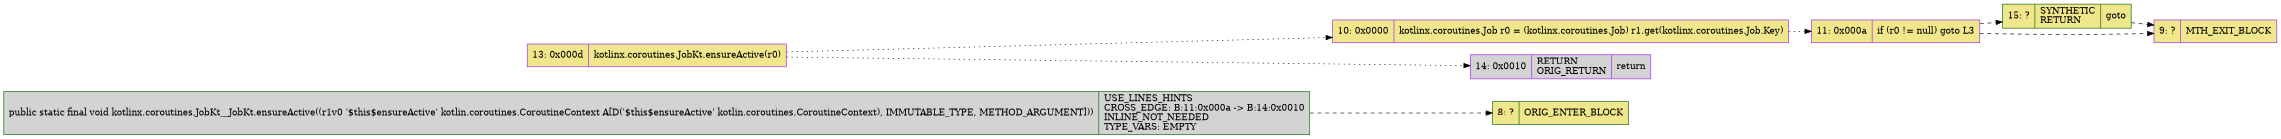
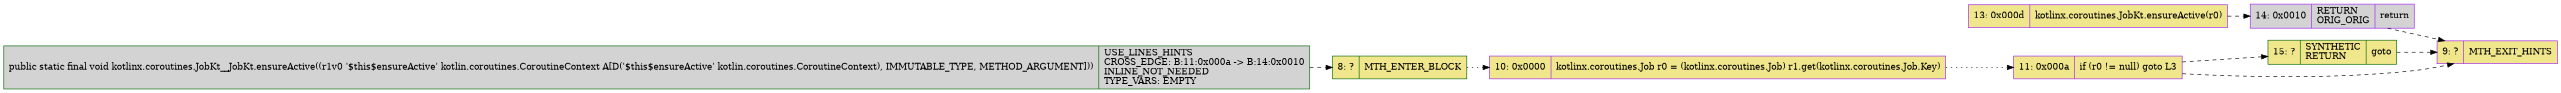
(2229, 31) -> (2511, 52)
none -> (2413, 34)
(1056, 45) -> (1475, 67)
(1125, 61) -> (2236, 16)
(1572, 71) -> (2343, 21)
(1574, 113) -> (1413, 67)
